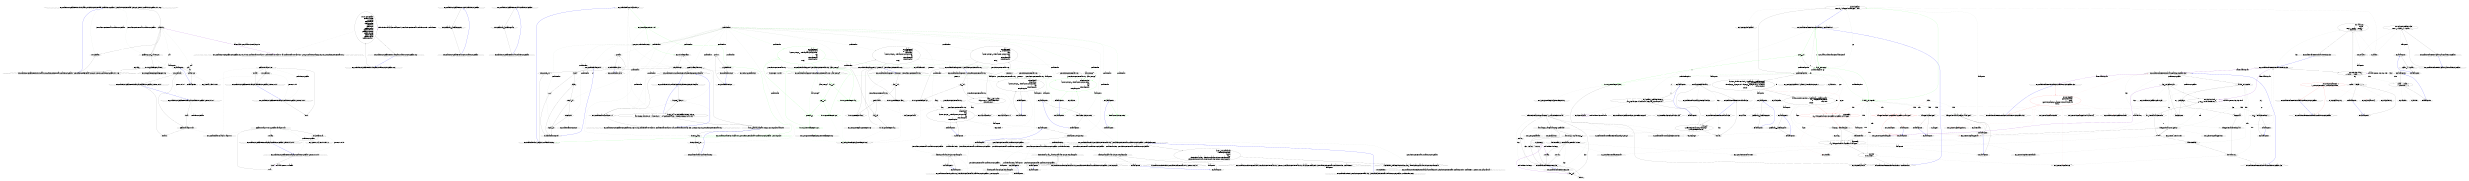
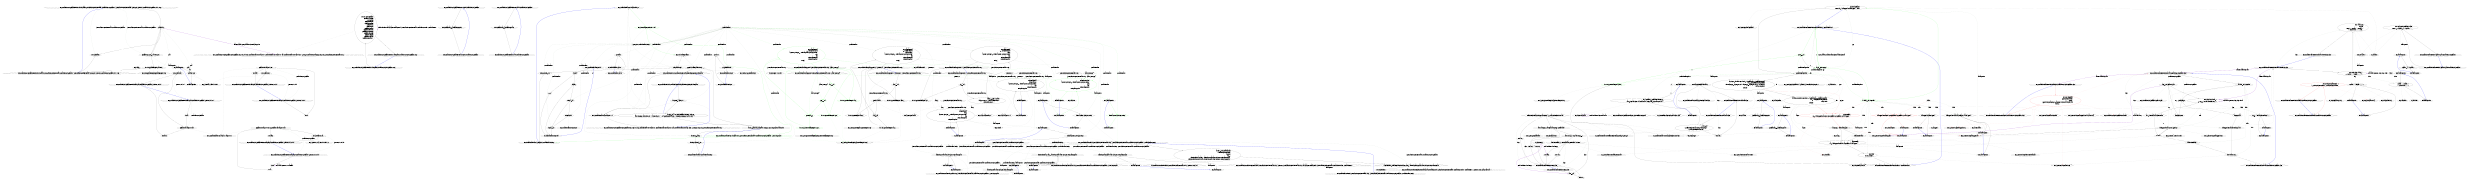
(827, 47) -> (624, 44)
(2261, 101) -> none
